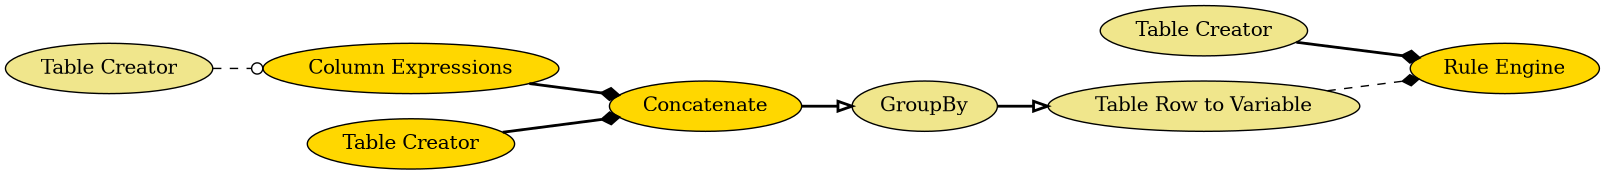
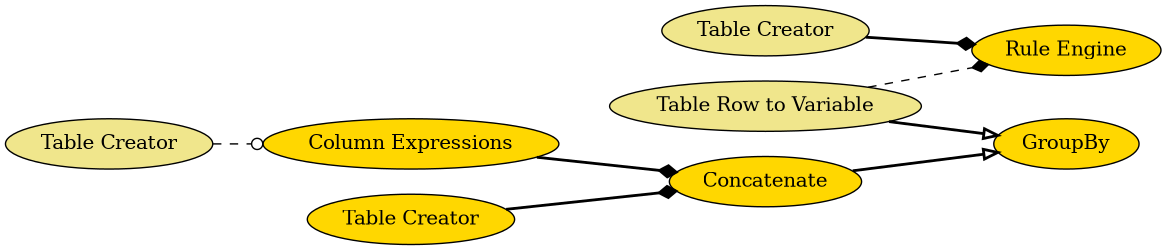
(925, 106) -> (1066, 144)
(1016, 106) -> (936, 128)
